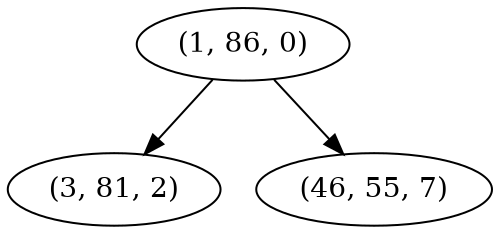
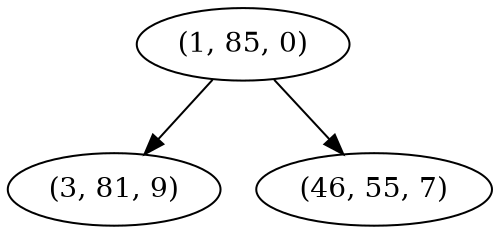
(243, 44) -> (243, 44)
(114, 189) -> (114, 189)
